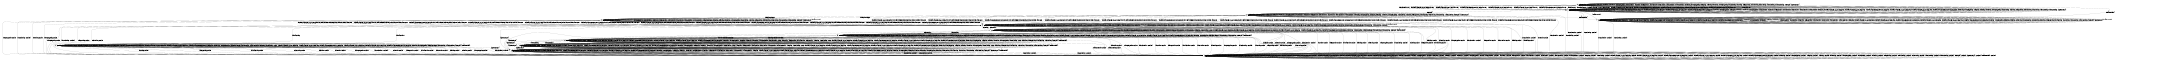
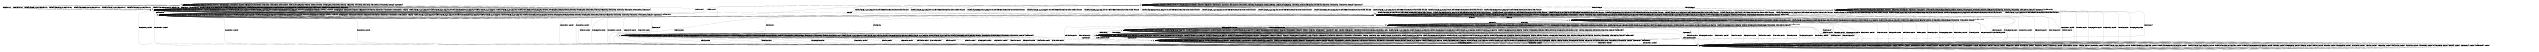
(1408, 13) -> (763, 13)
(530, 42) -> (1815, 39)
